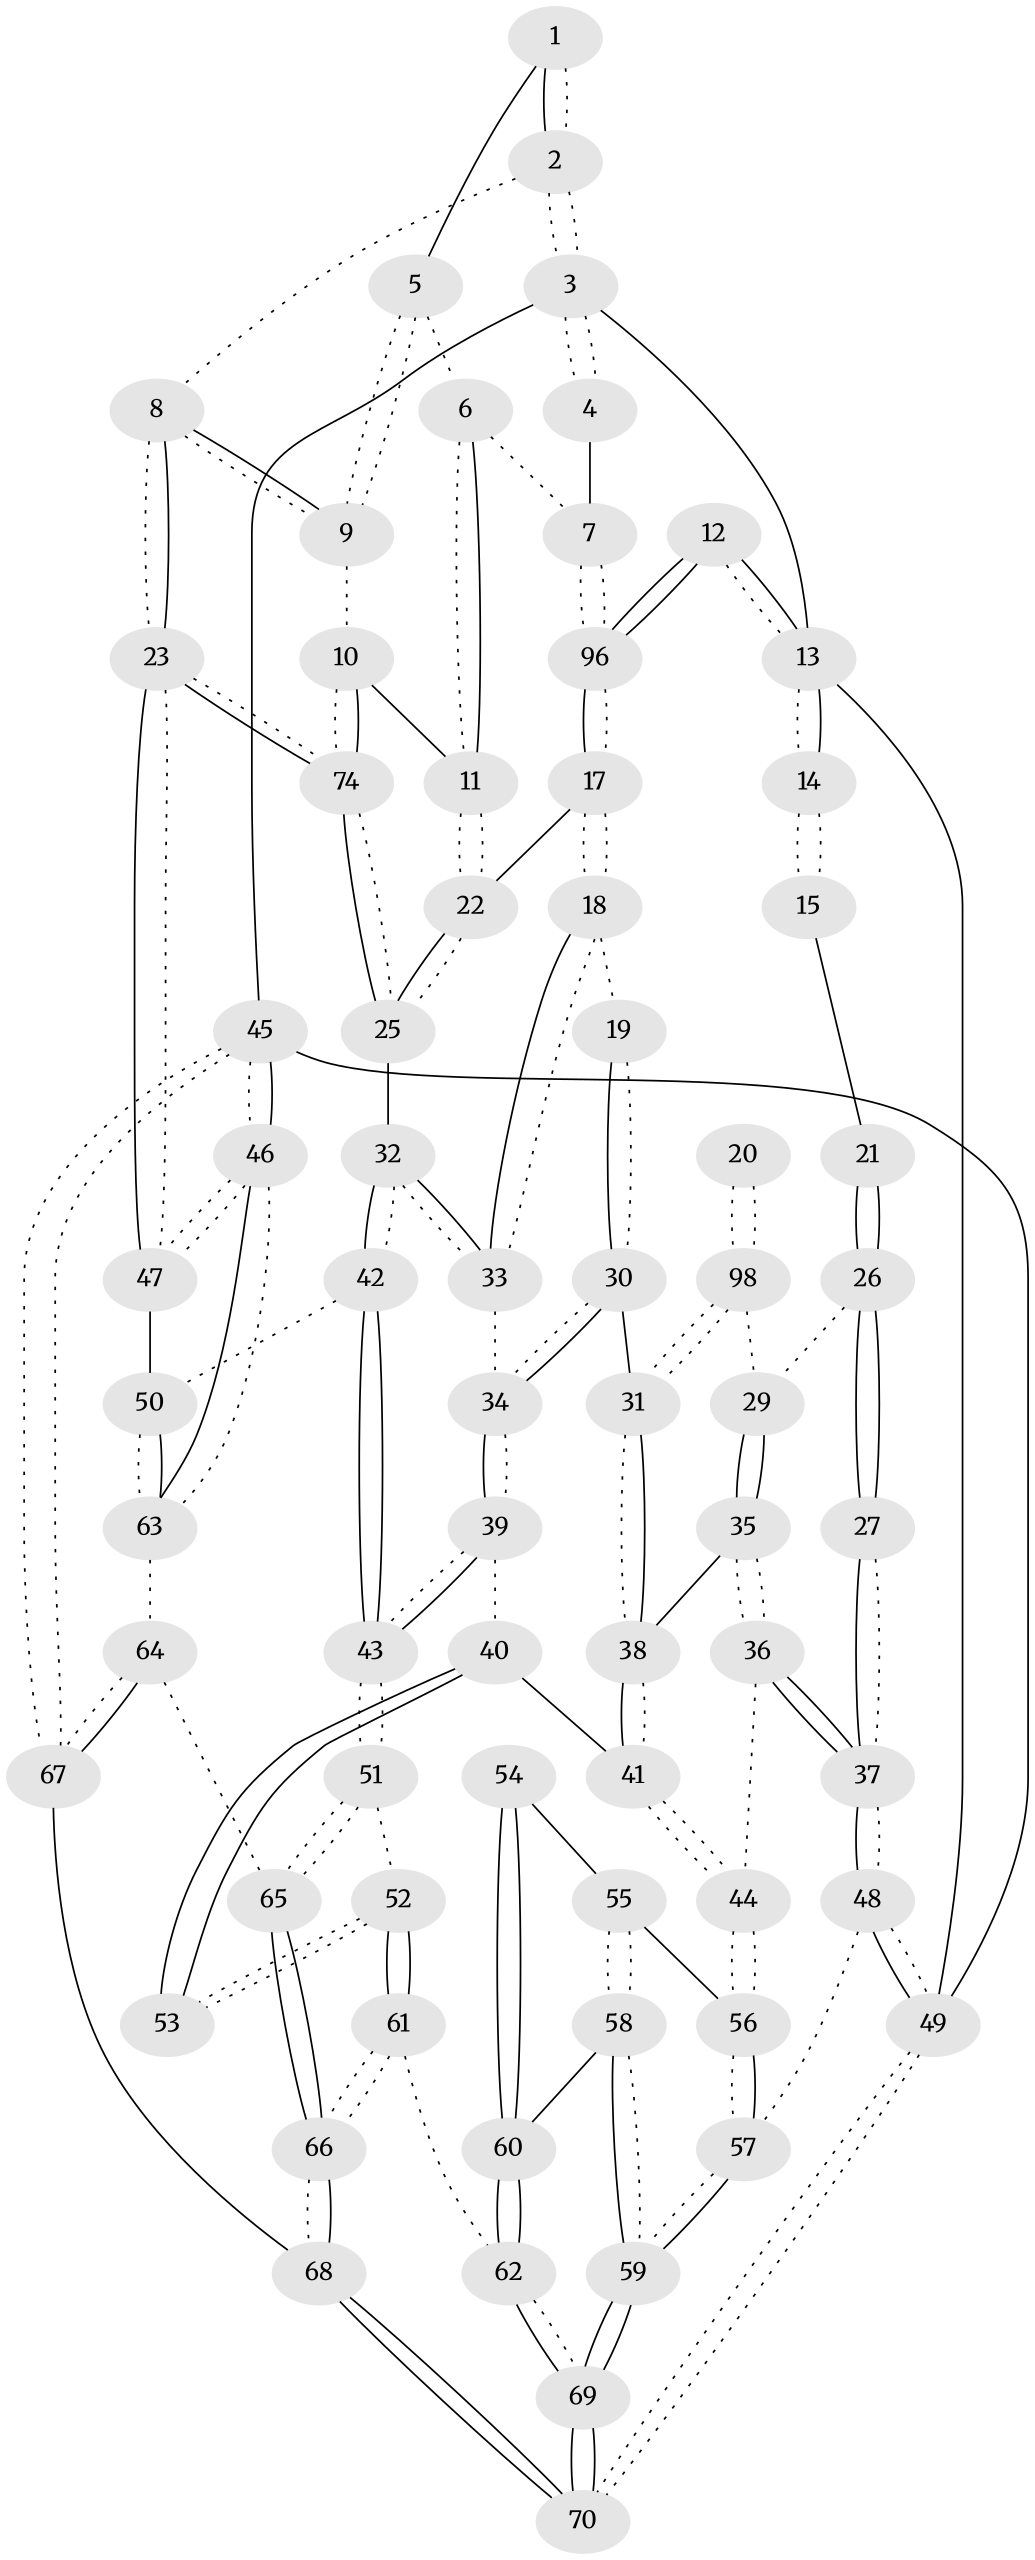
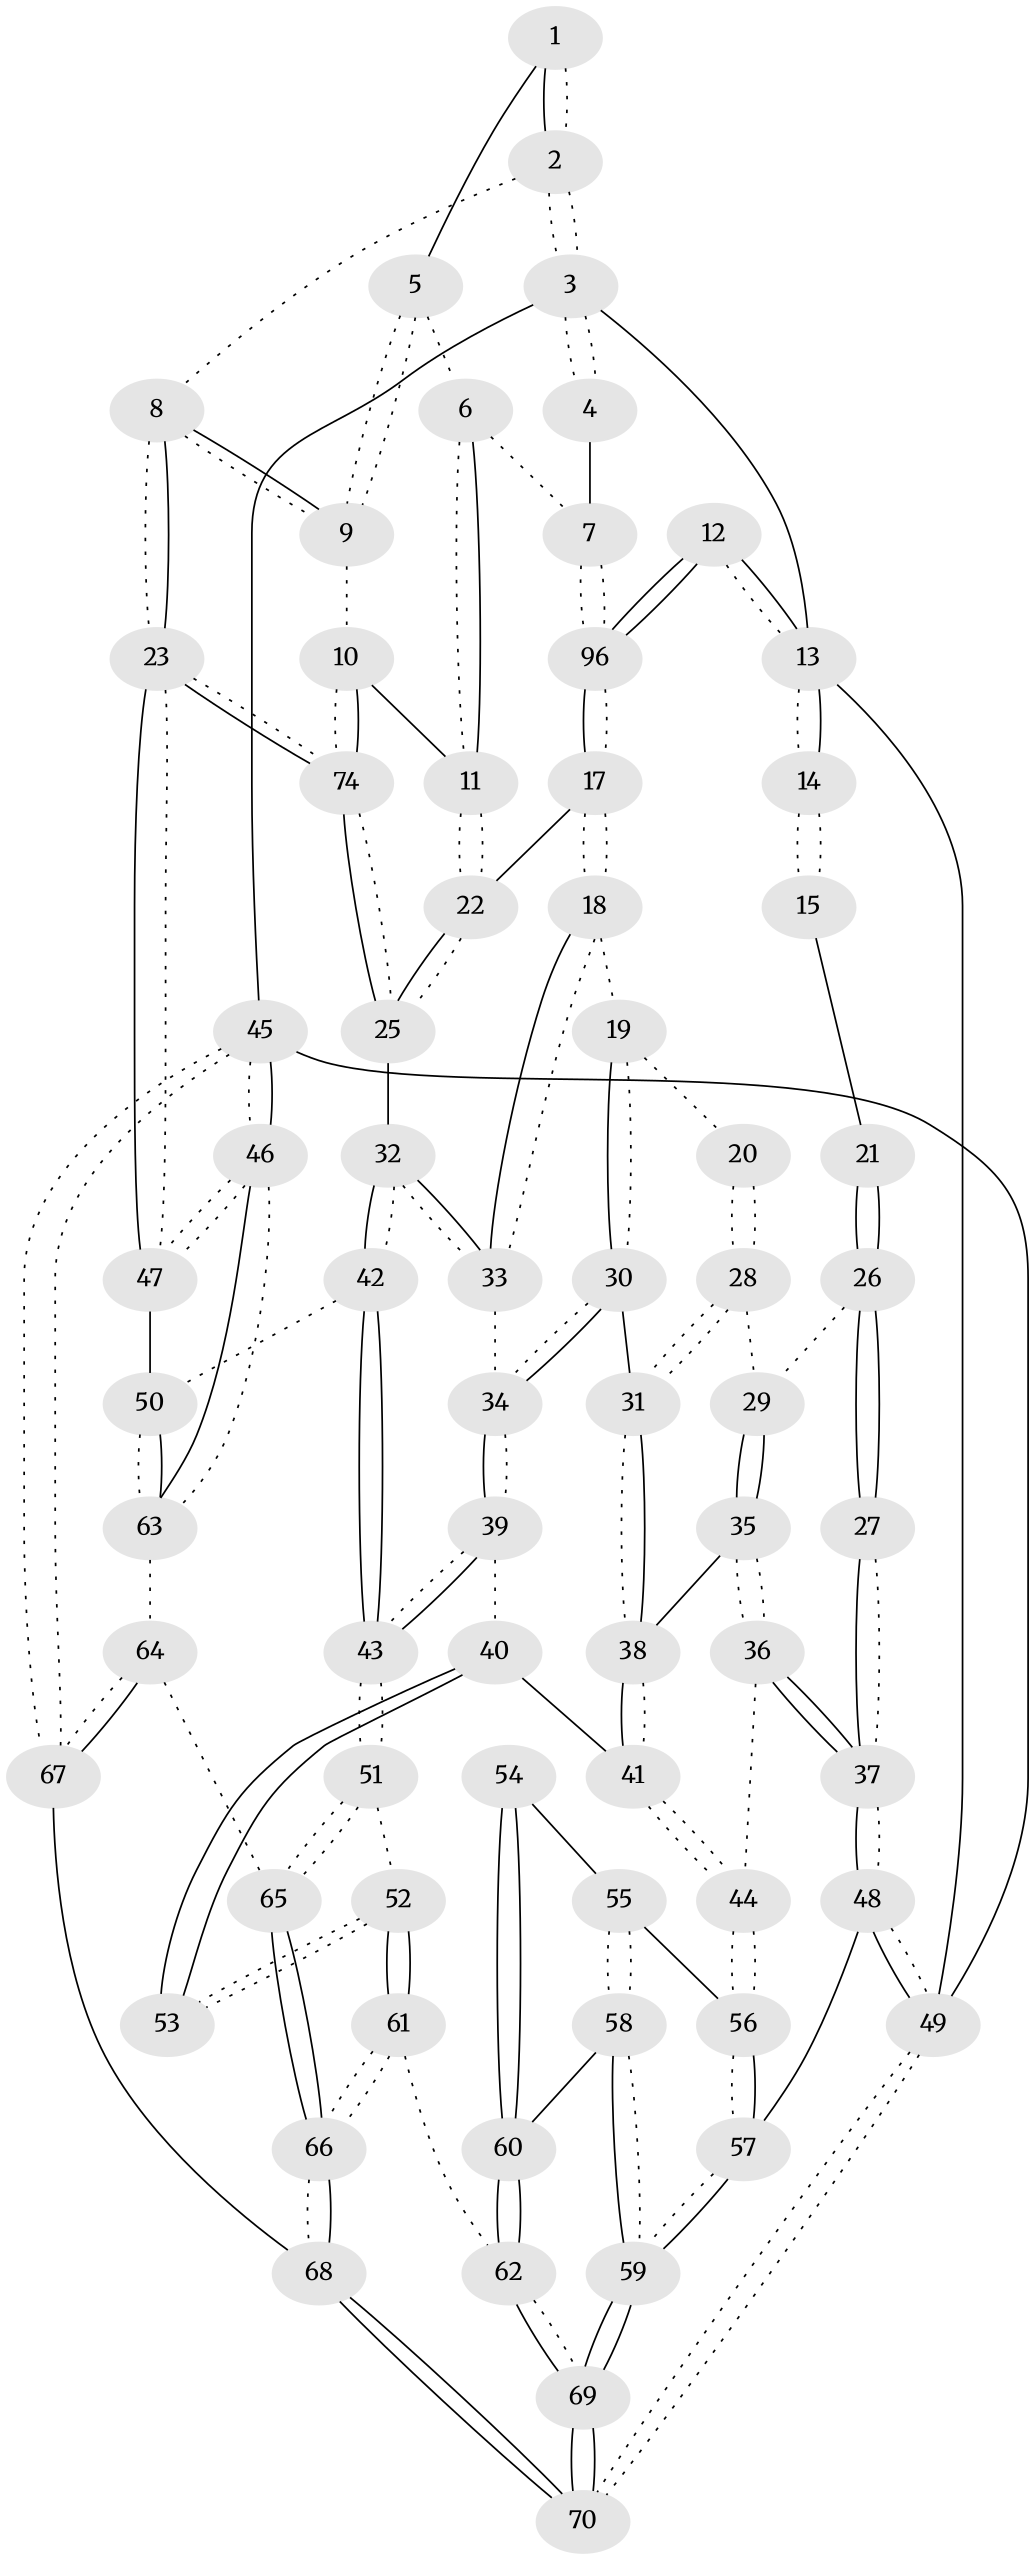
none -> (681, 1093)
(743, 1280) -> (743, 1280)
(819, 2030) -> (819, 2030)
